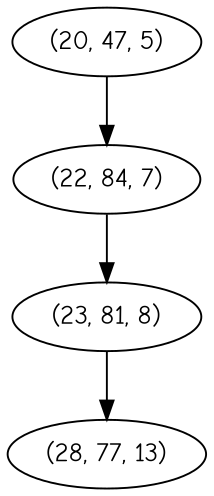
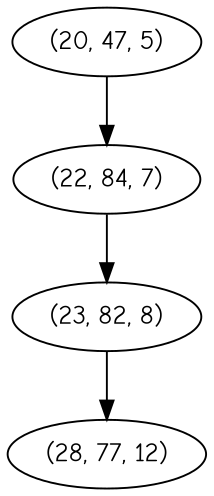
(107, 317) -> (107, 317)
(107, 454) -> (107, 454)
